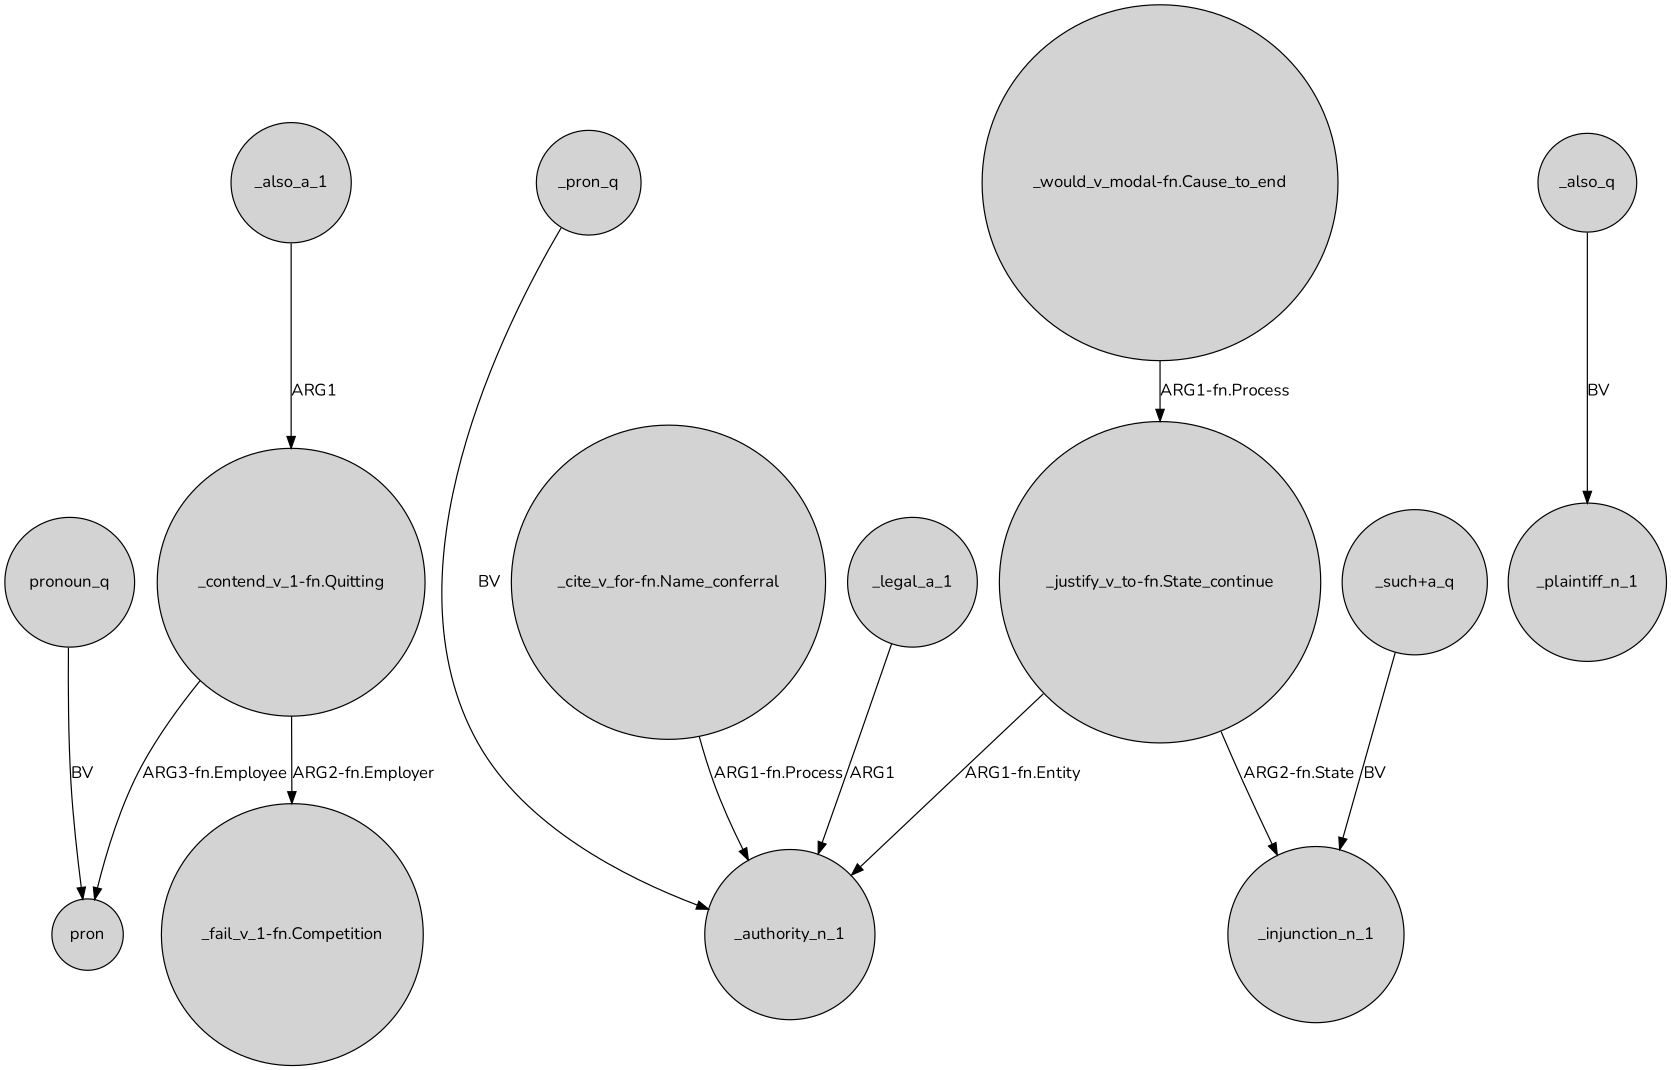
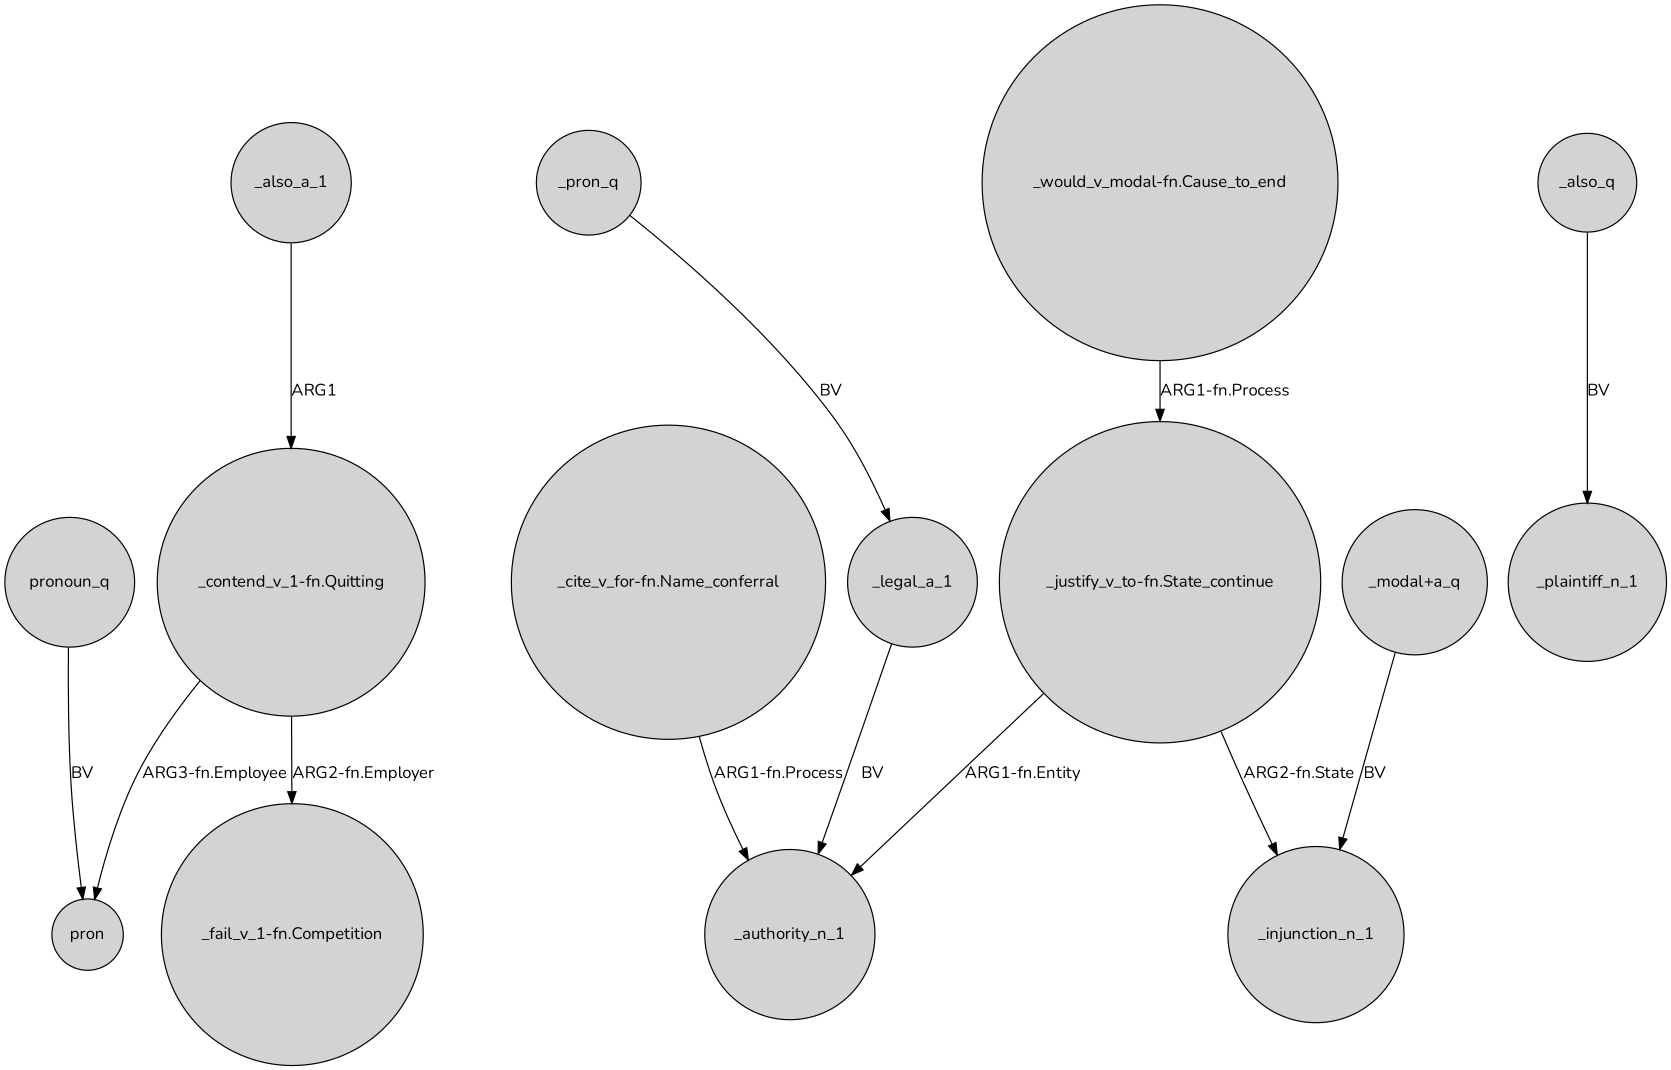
(1415, 582) -> (1415, 582)
(444, 616) -> (775, 348)
(873, 774) -> (873, 774)
